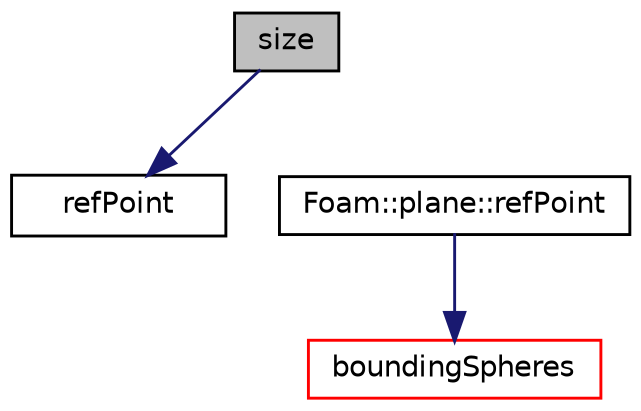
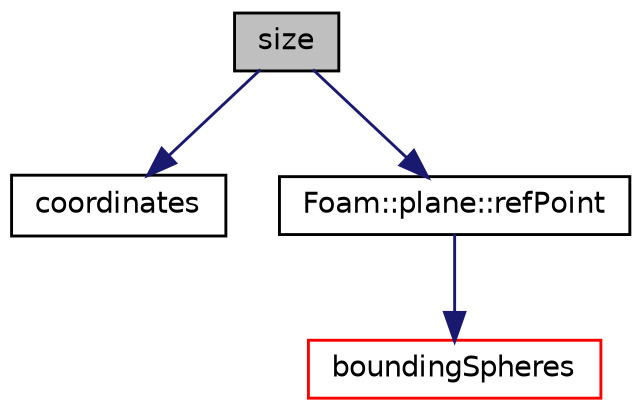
none -> (360, 114)
(119, 206) -> (119, 206)
